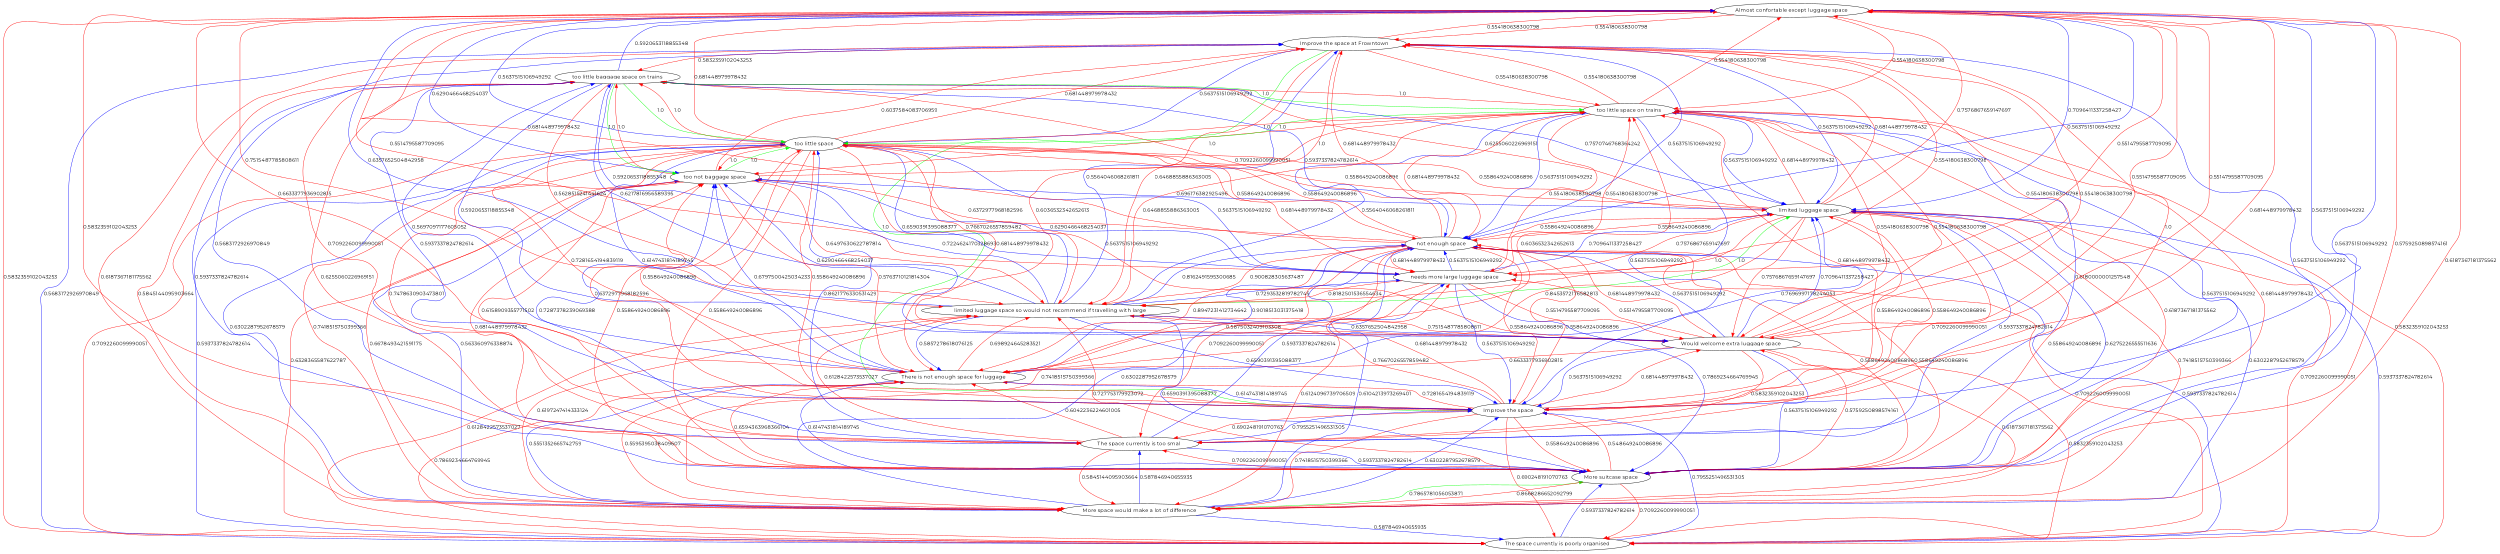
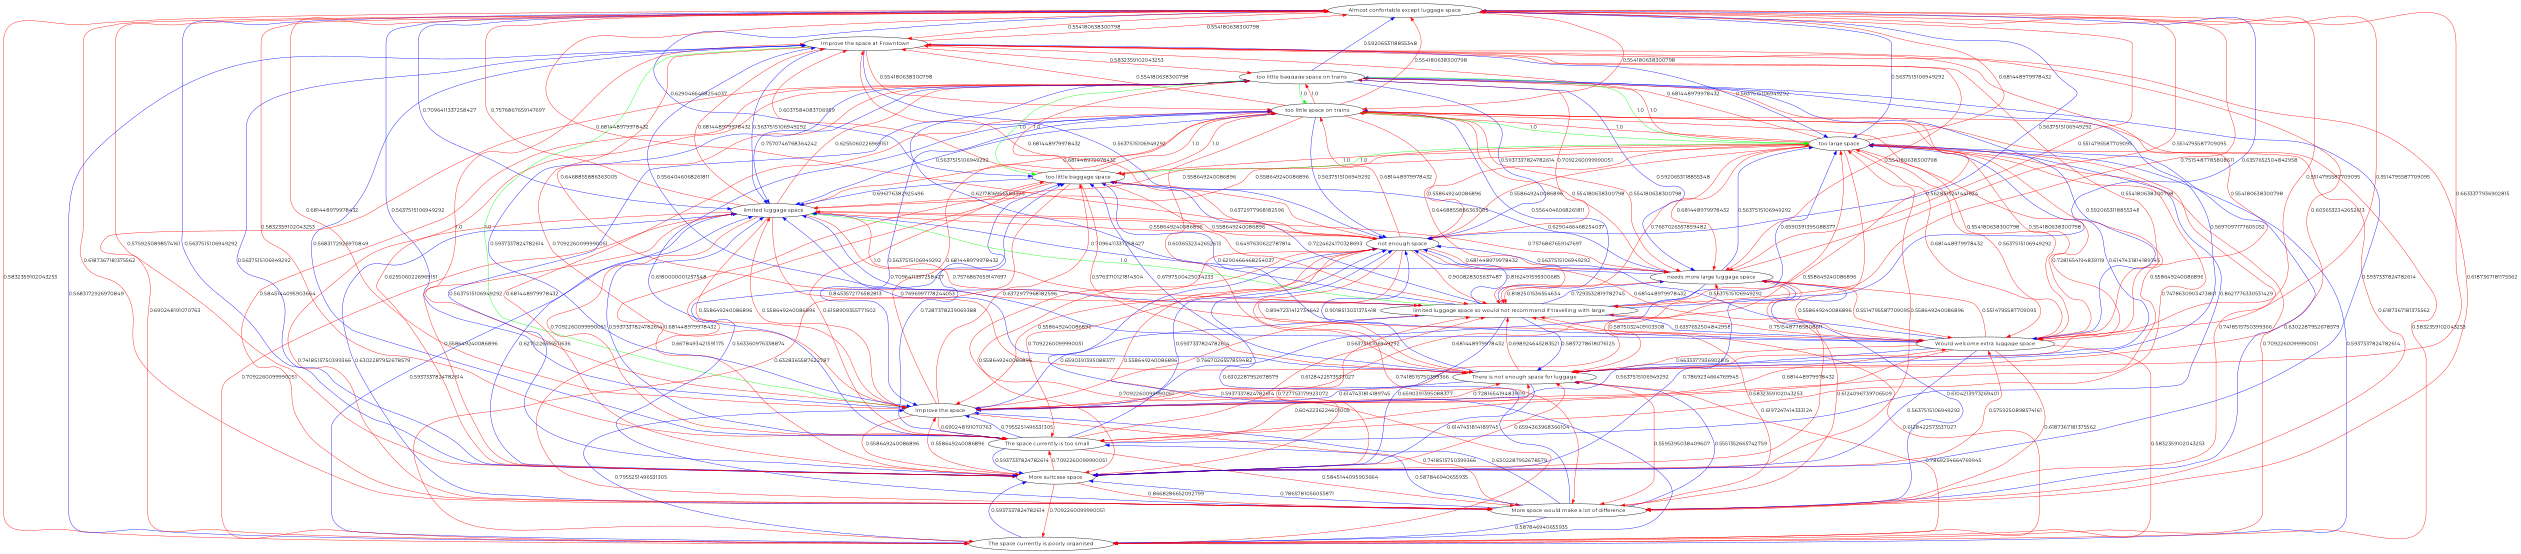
(814, 144) -> (1839, 144)
(715, 177) -> (1078, 177)
(1541, 299) -> none
(1401, 315) -> (1214, 269)
(1635, 444) -> (958, 444)
(1516, 482) -> (121, 234)
(1398, 497) -> (1295, 498)
